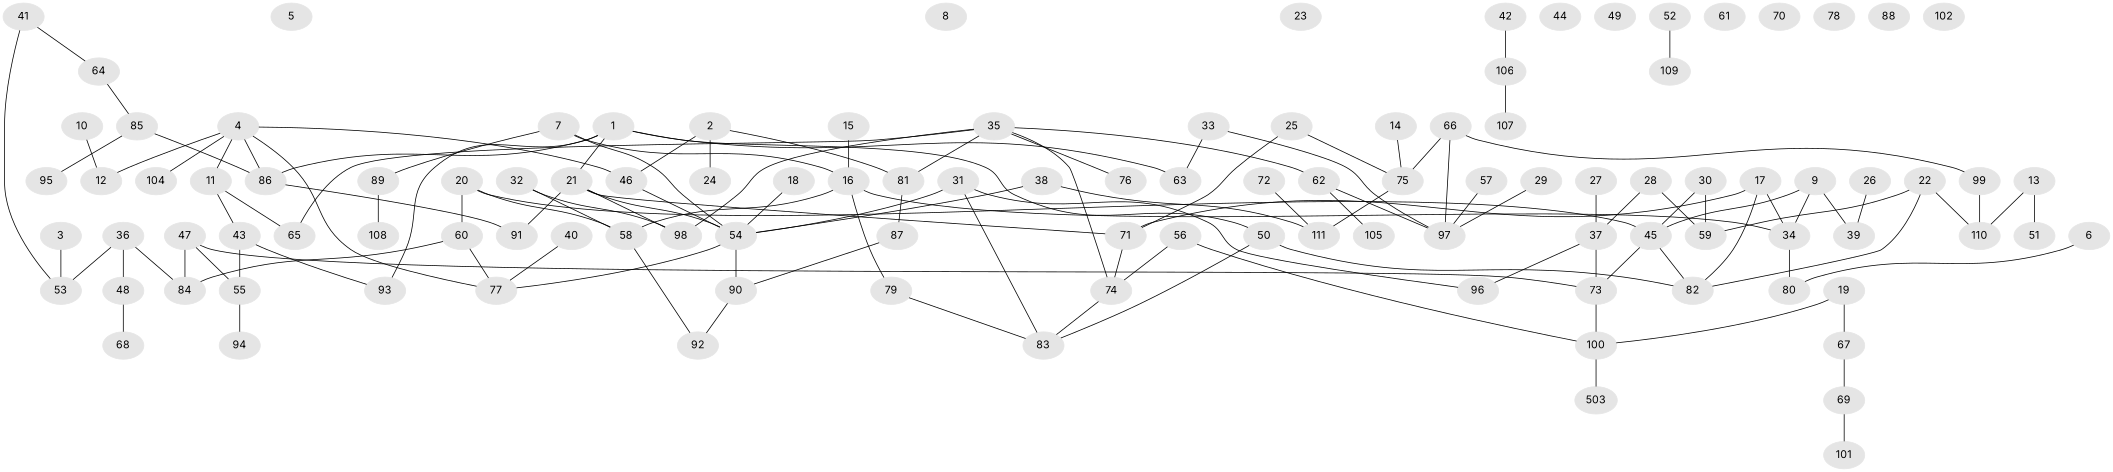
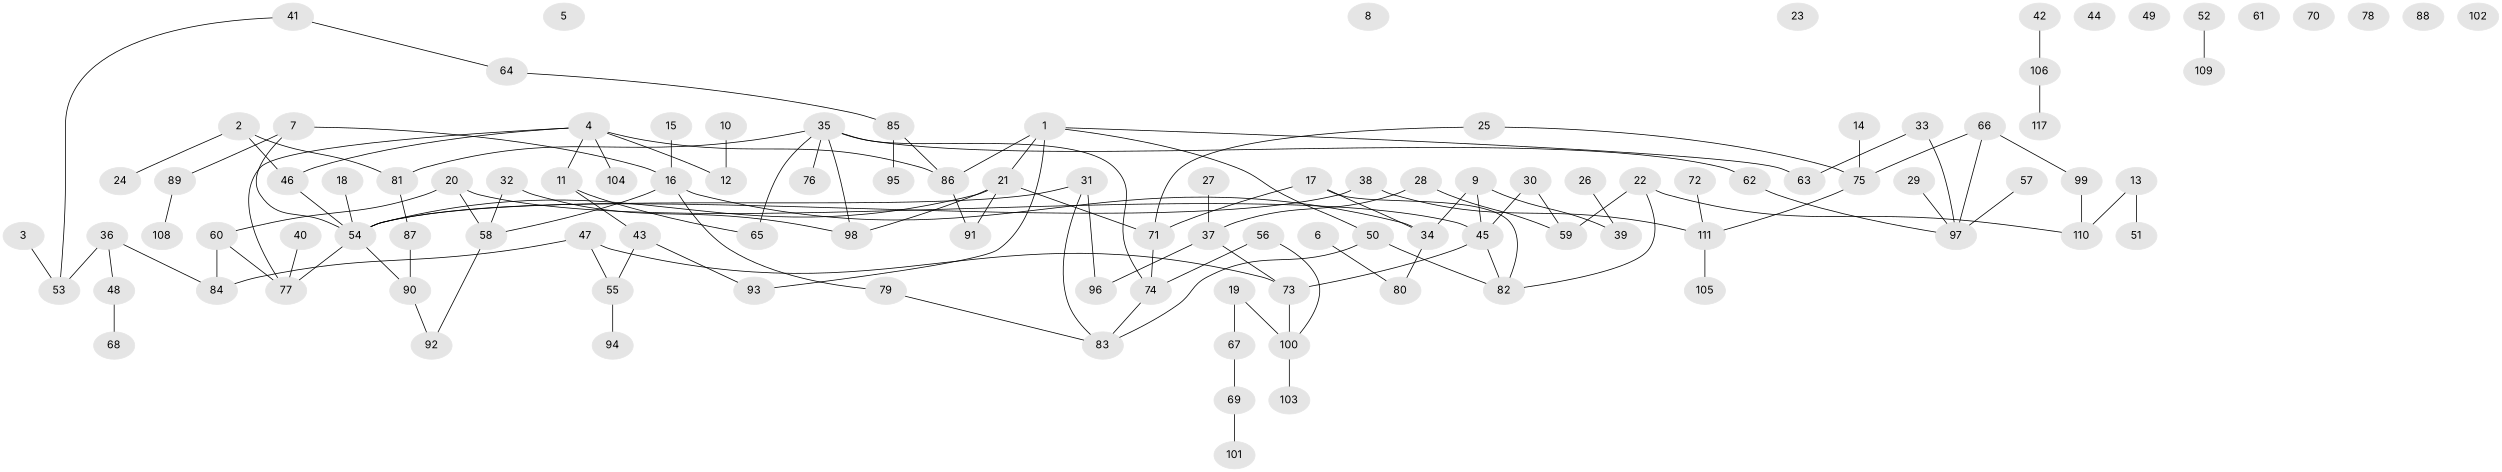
(1505, 126) -> (2040, 126)
(1346, 208) -> (1705, 263)
(1596, 400) -> (1289, 400)
